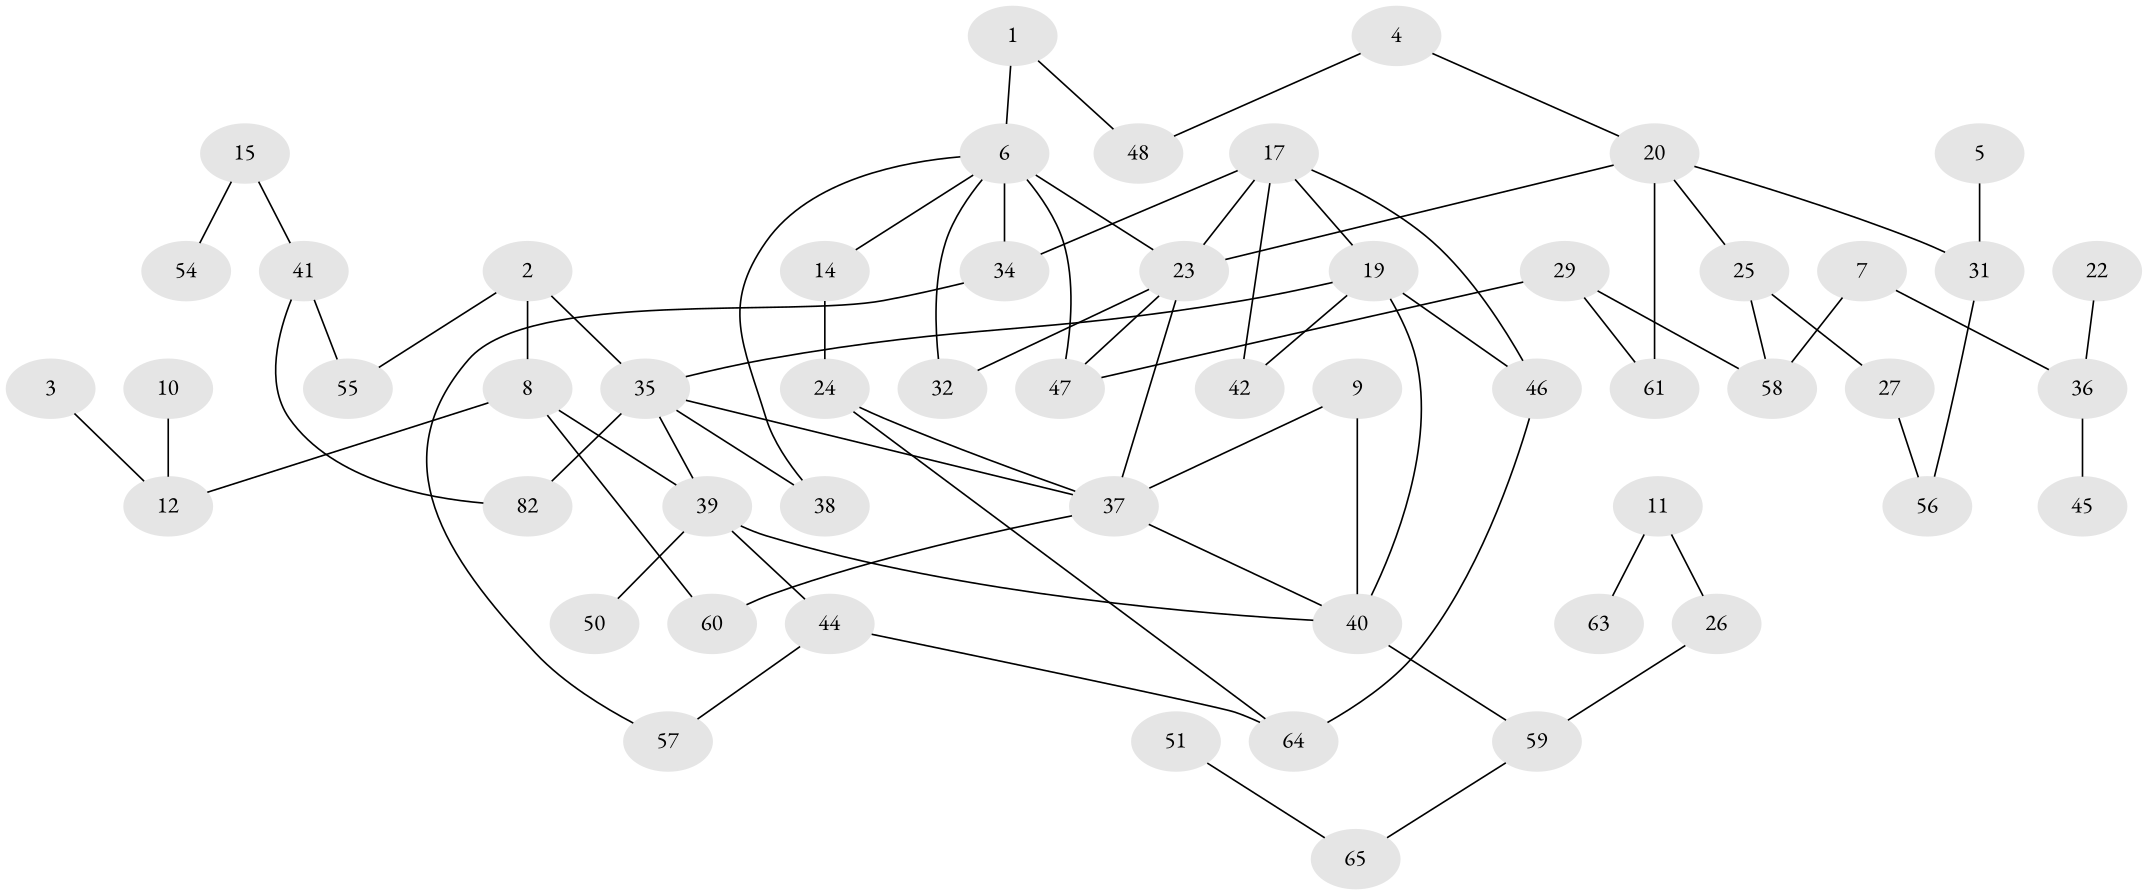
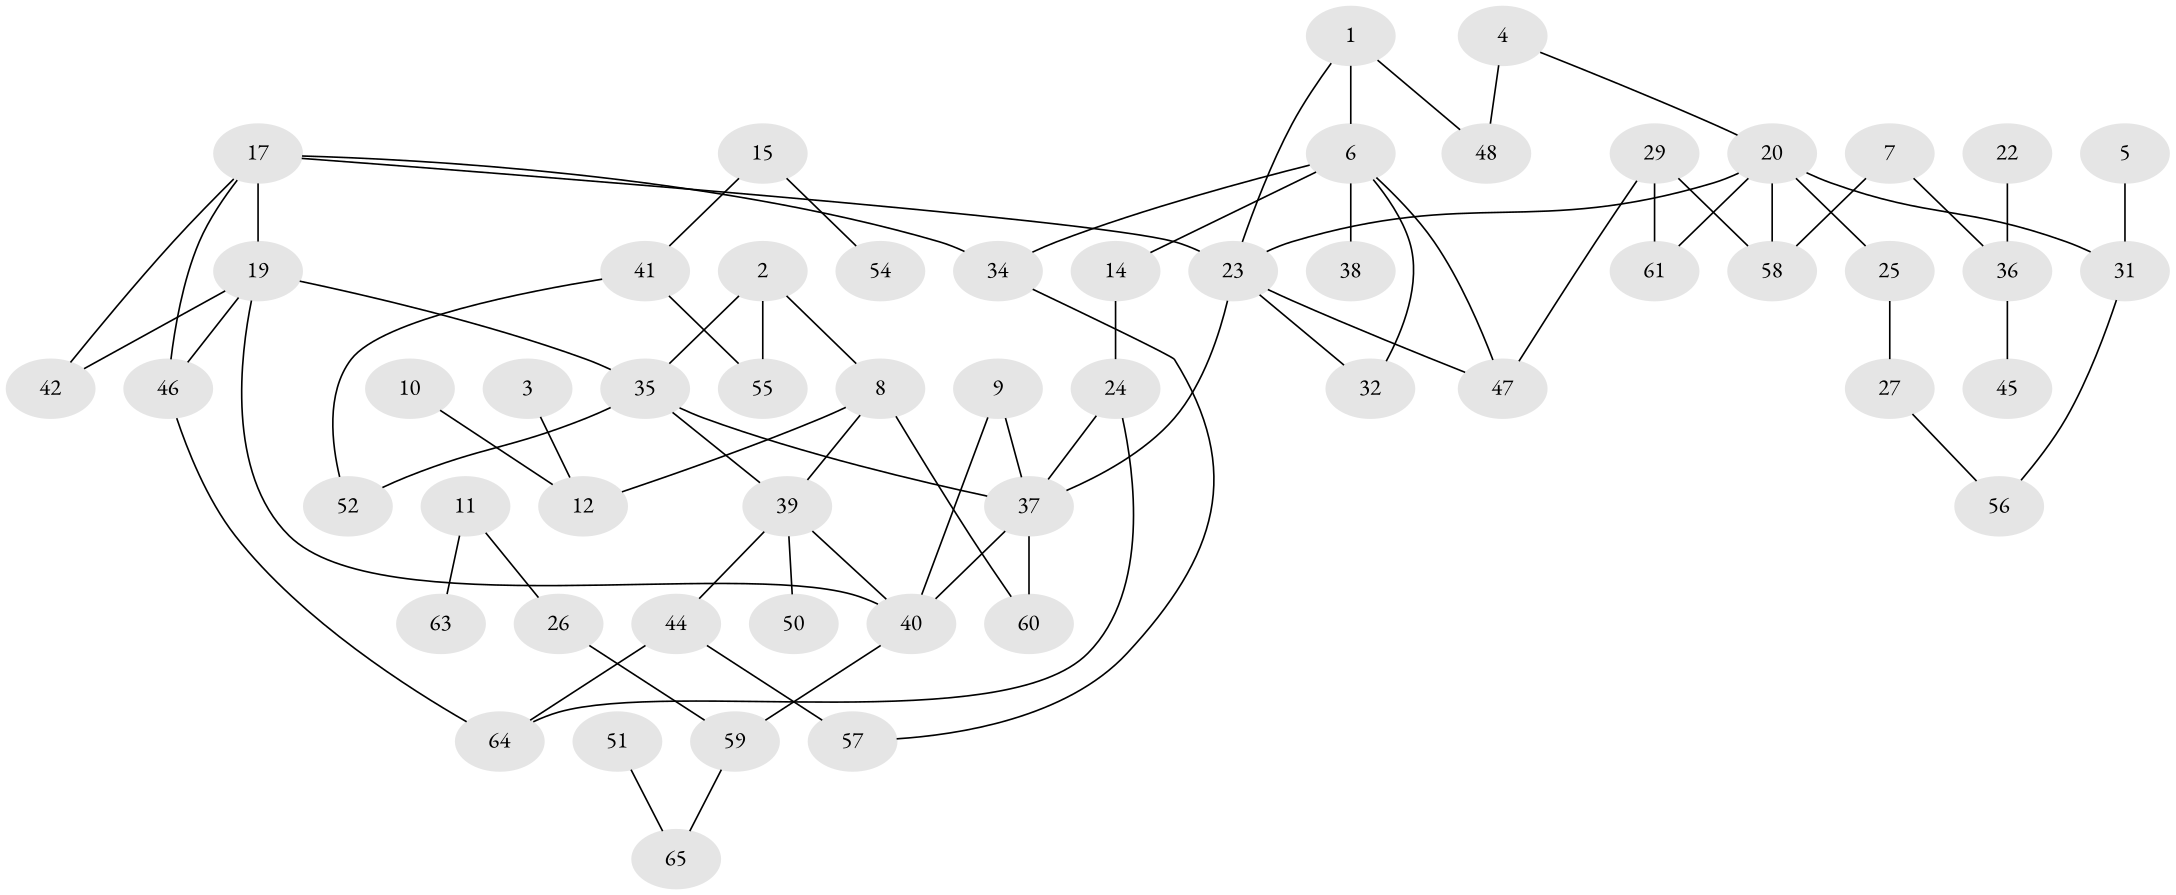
(1095, 212) -> (1280, 149)
(1758, 330) -> (1772, 212)
(735, 448) -> none
(528, 506) -> (348, 506)
